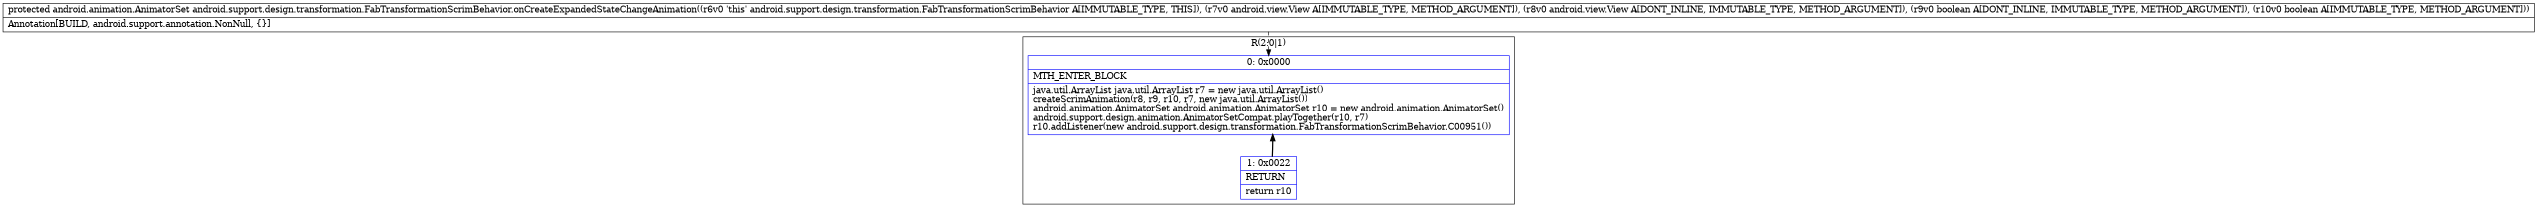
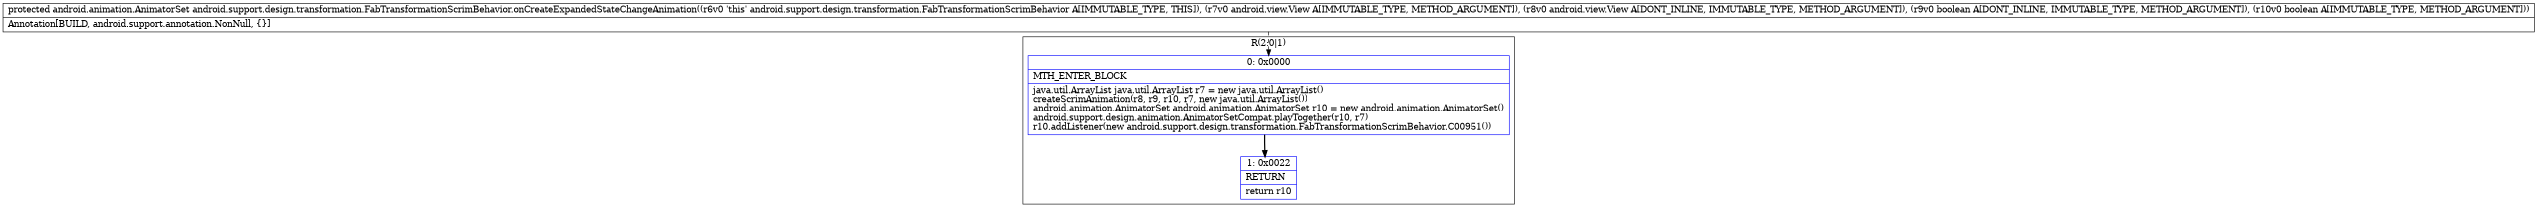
(1273, 149) -> (1265, 143)
